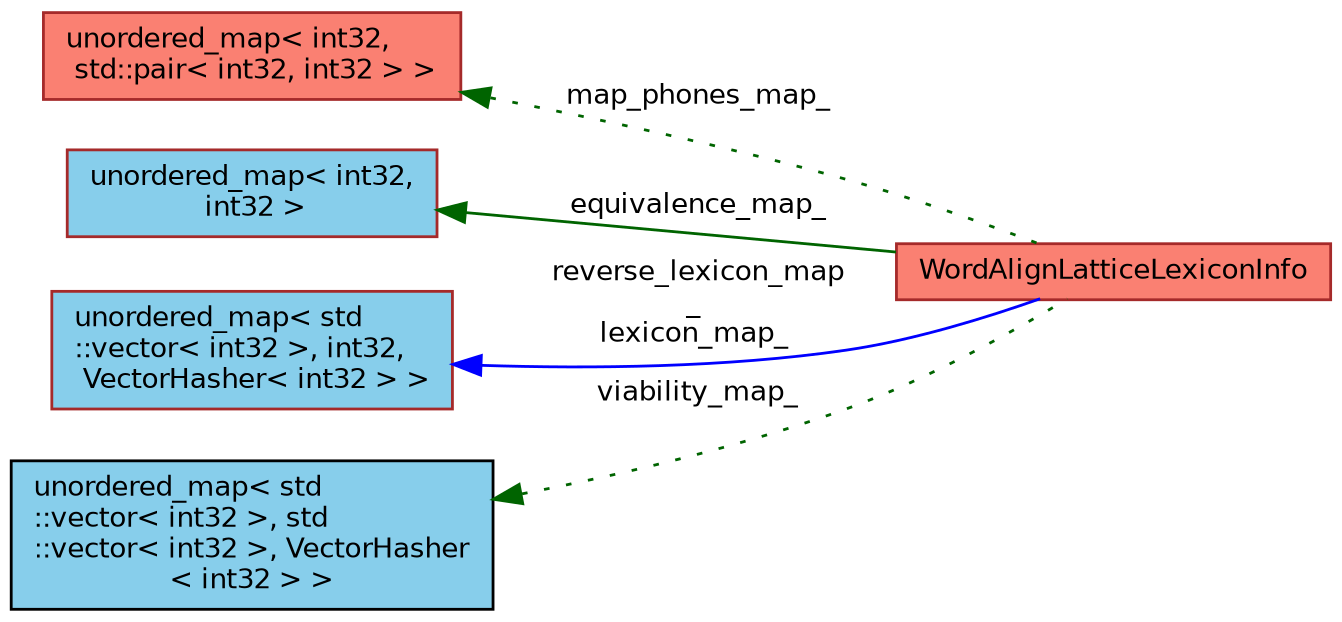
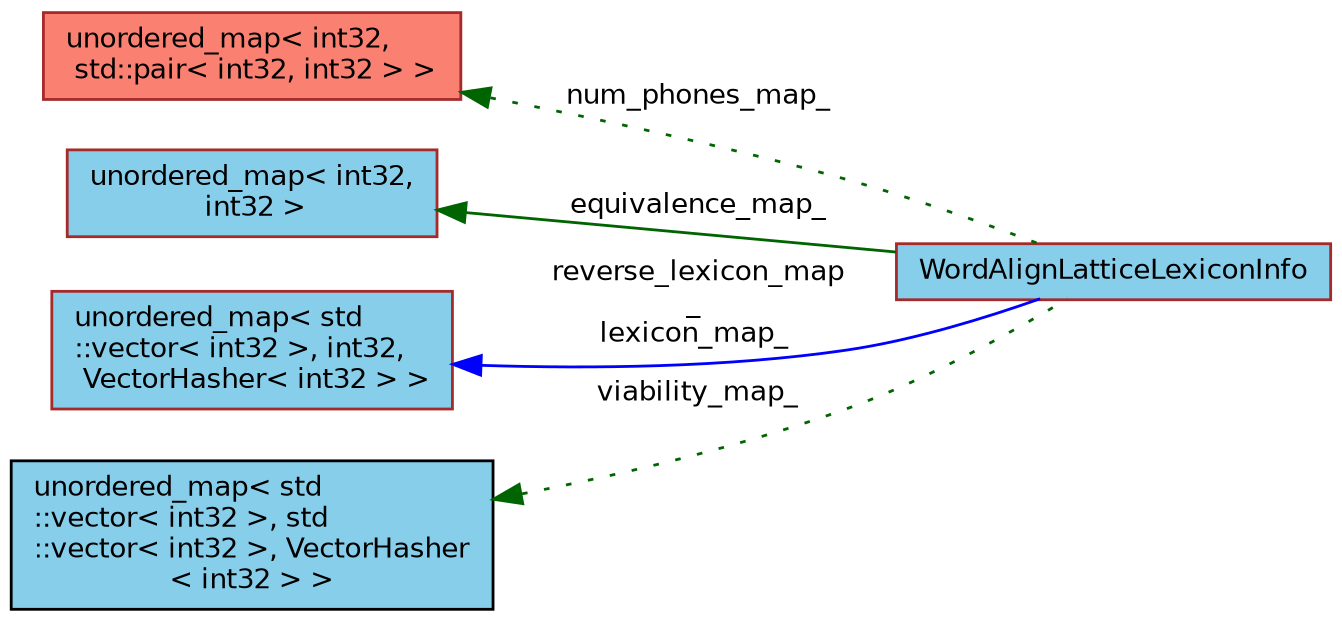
(695, 97) -> (695, 97)
(1114, 272) -> (1114, 272)
